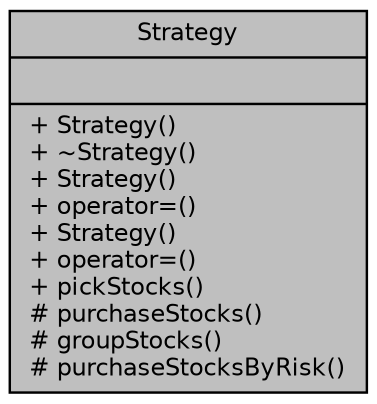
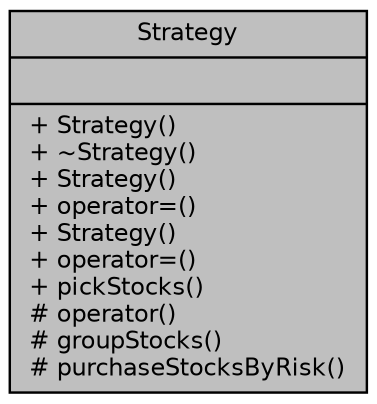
(147, 314) -> (104, 314)
